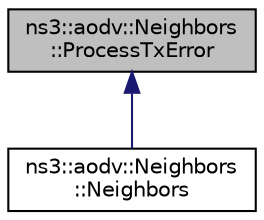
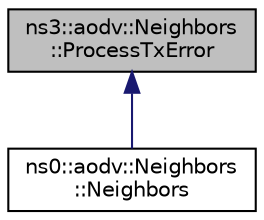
(132, 180) -> (132, 180)
